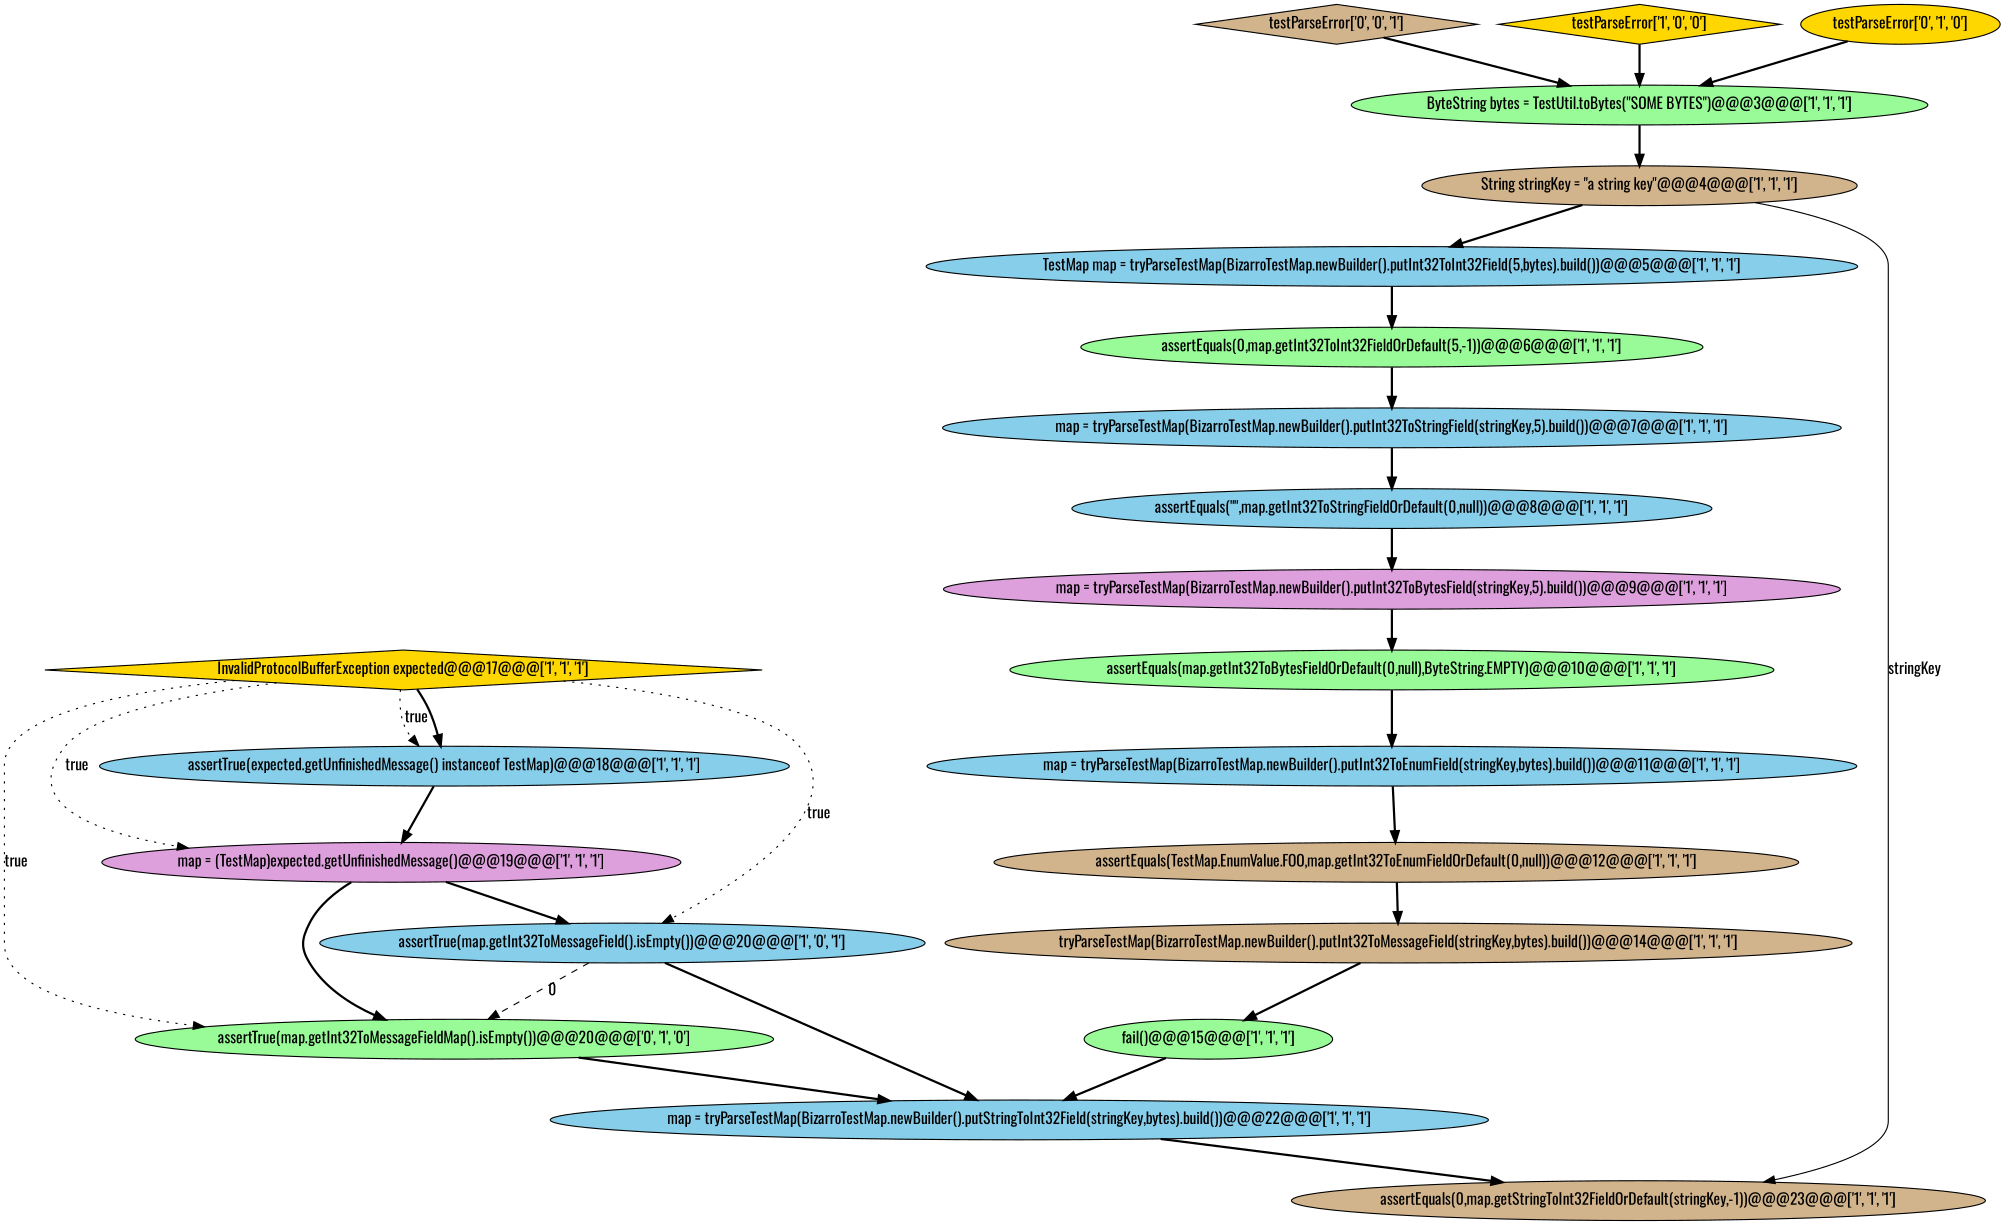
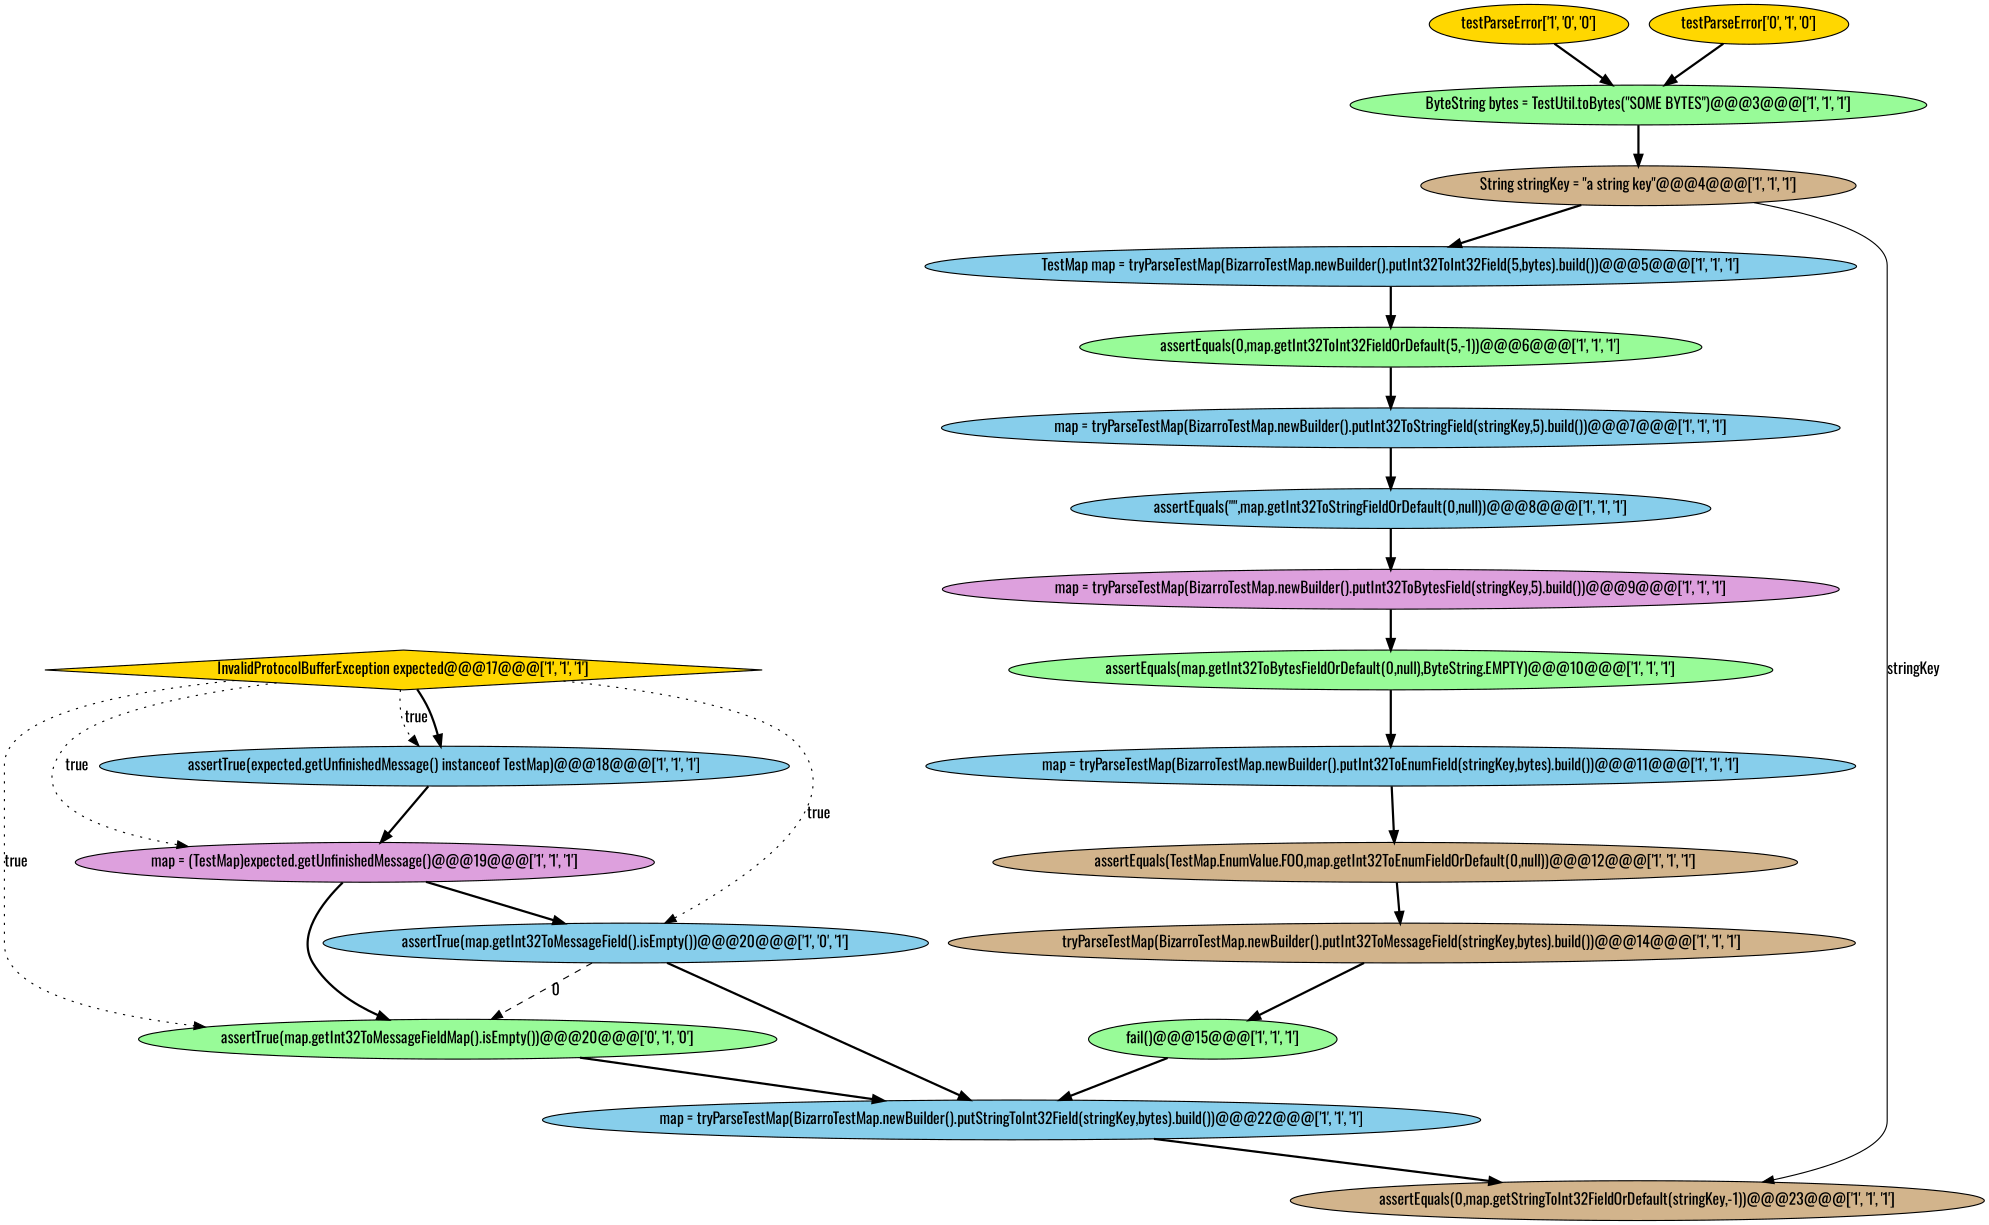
(1337, 24) -> none
(1640, 24) -> (1529, 24)
